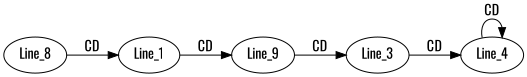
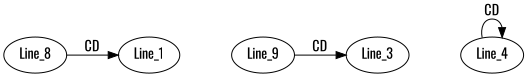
(201, 55) -> none
(430, 55) -> none
